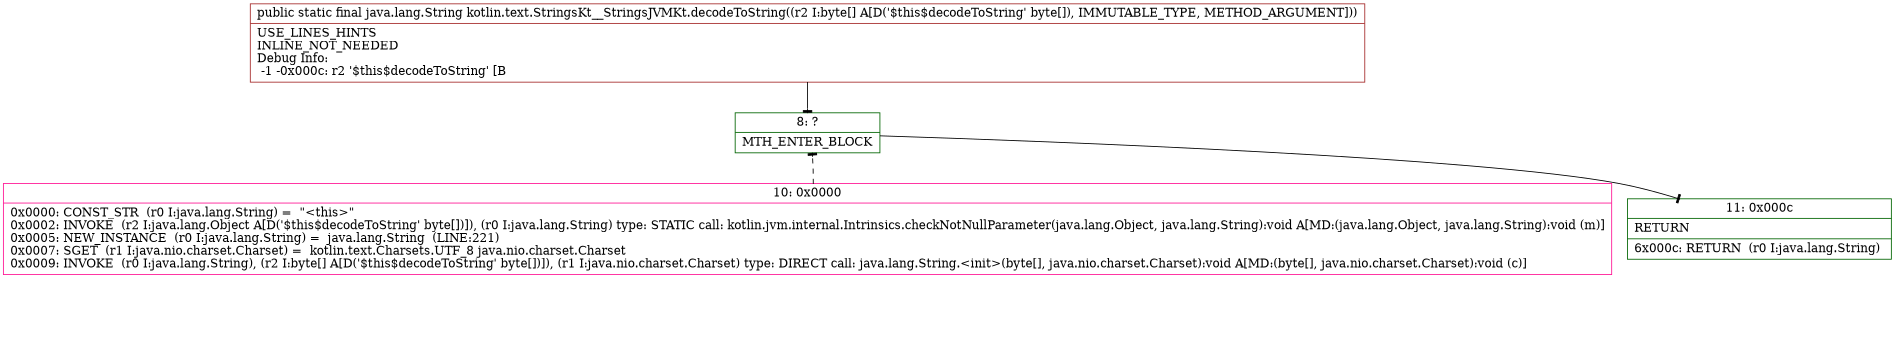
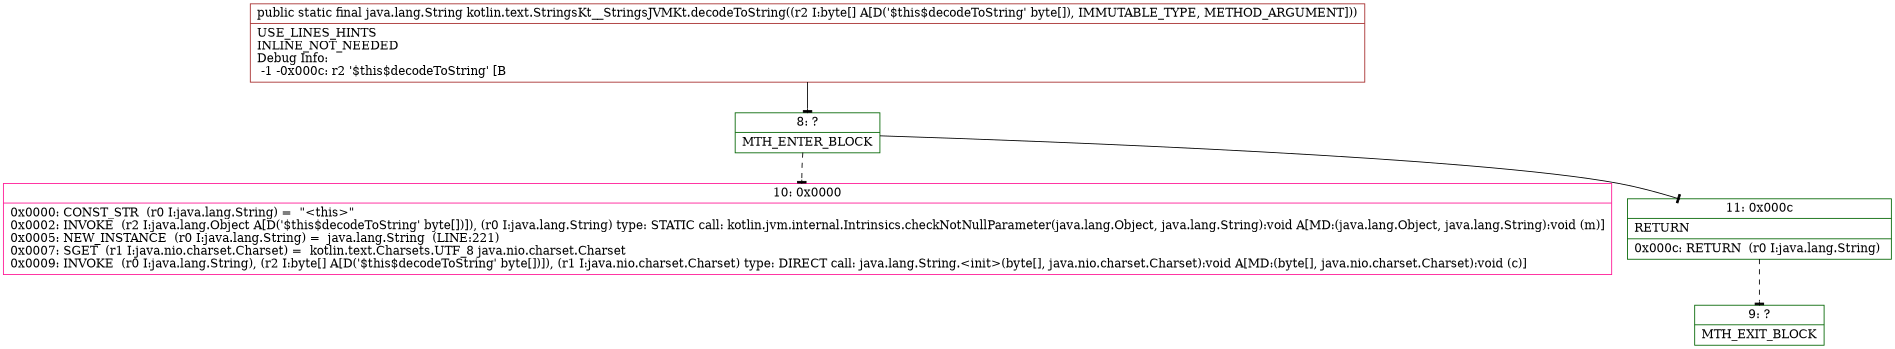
(813, 170) -> (802, 166)
(1759, 249) -> (1759, 249)
none -> (1759, 325)
